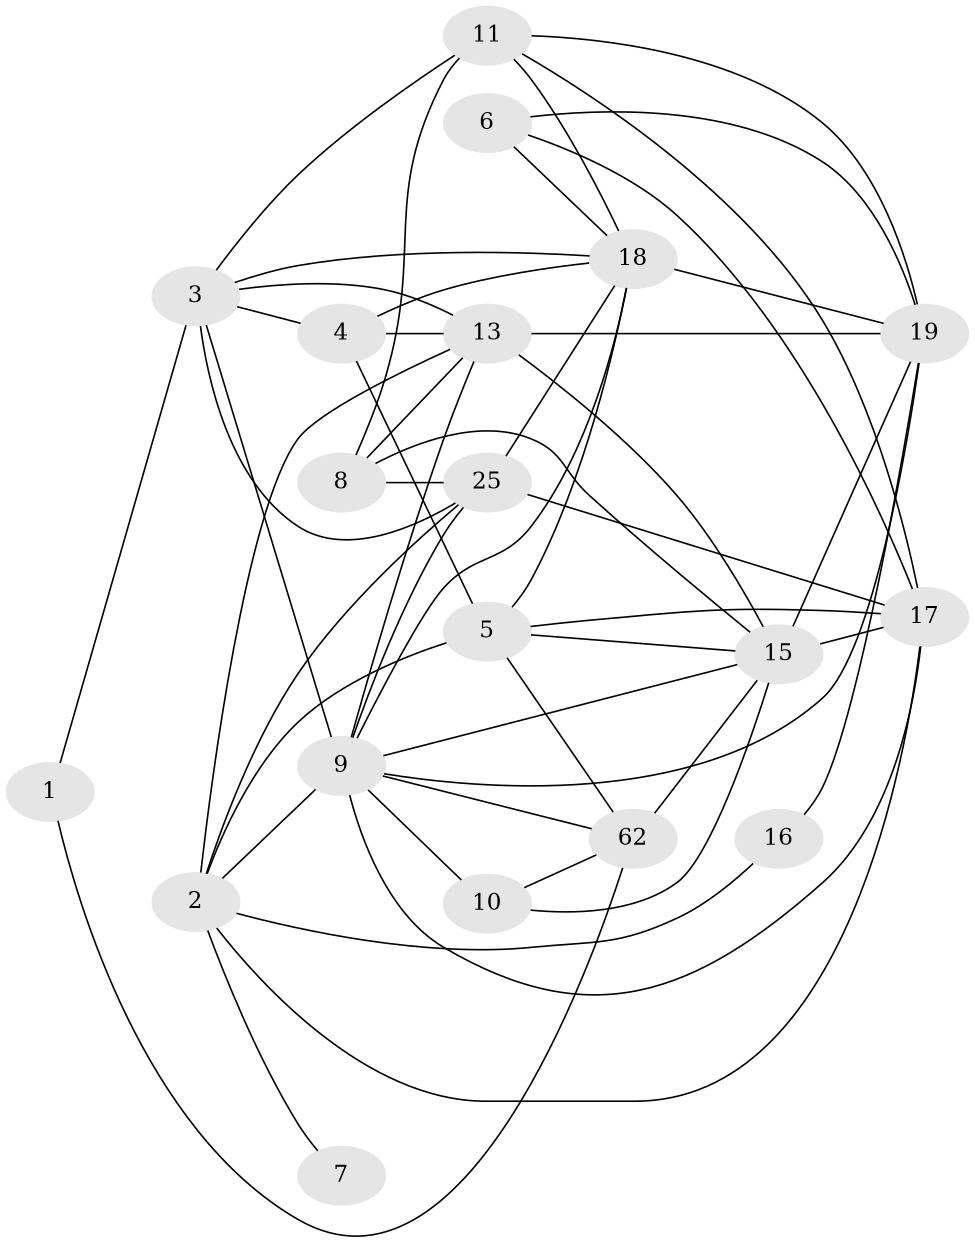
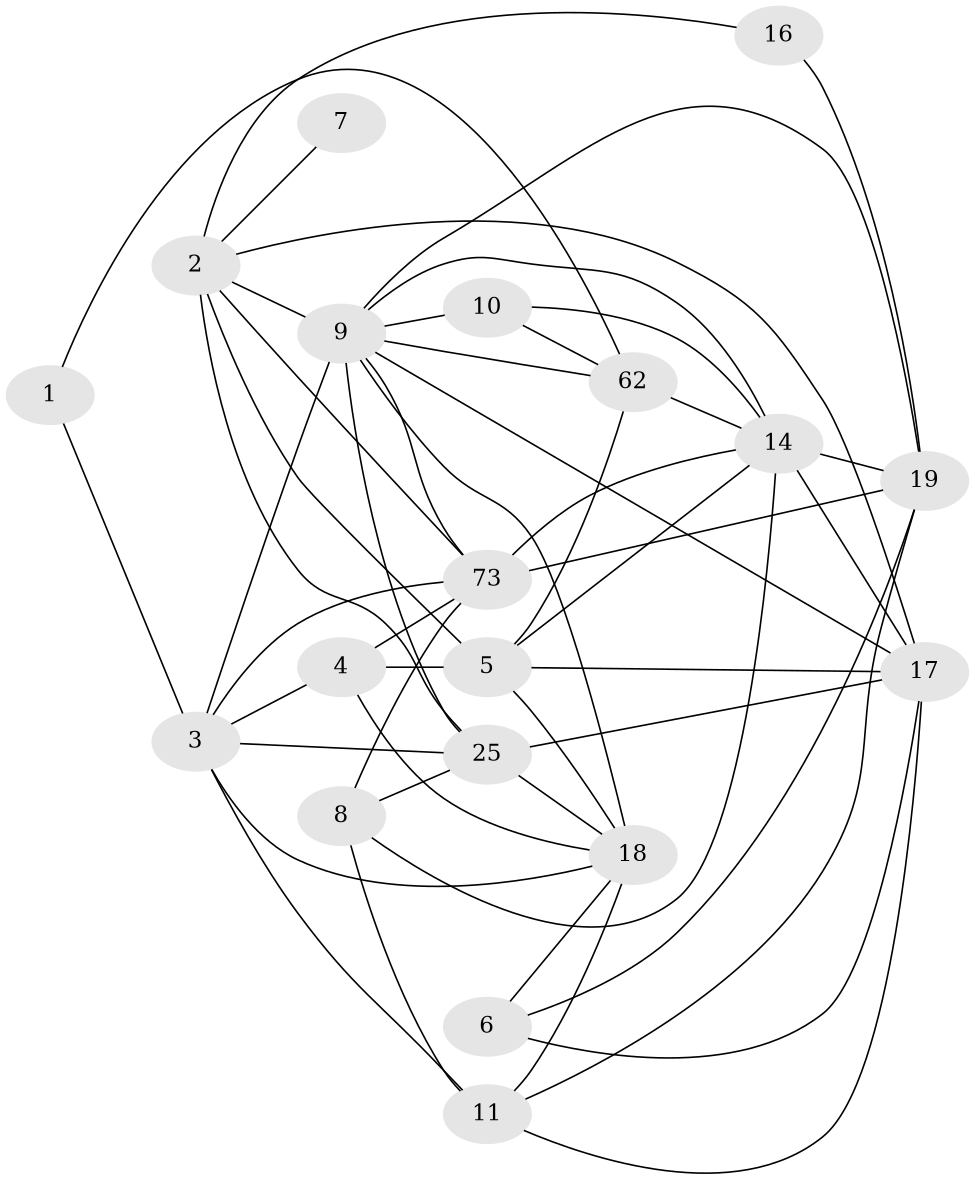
(779, 296) -> none
(487, 334) -> (487, 580)
(779, 654) -> (779, 444)
